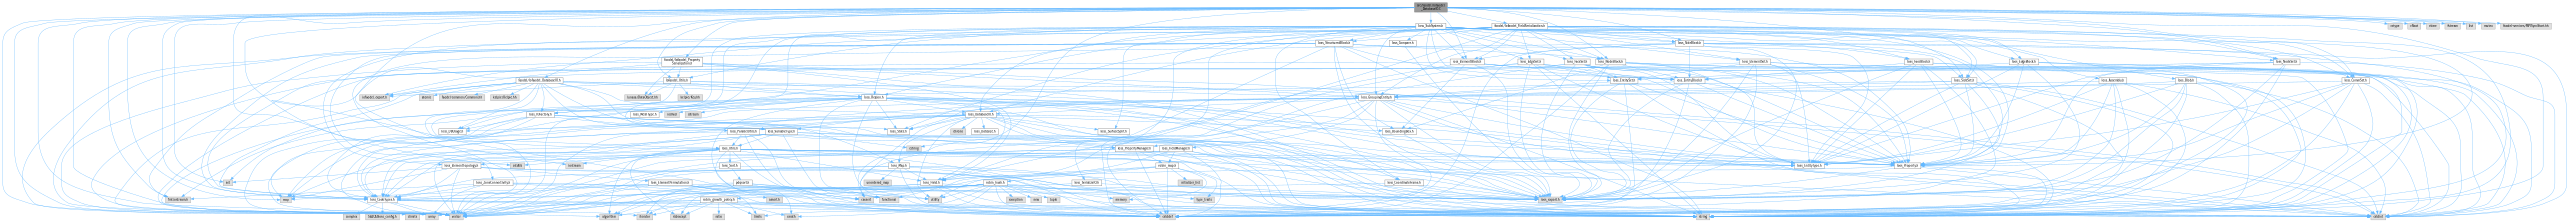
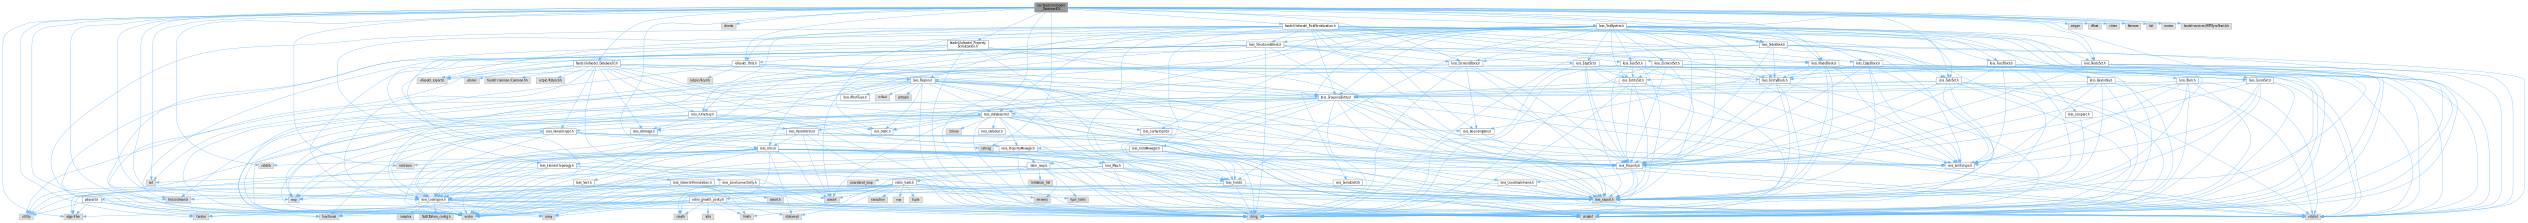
none -> (1144, 90)
(643, 98) -> none
(562, 205) -> (516, 209)
